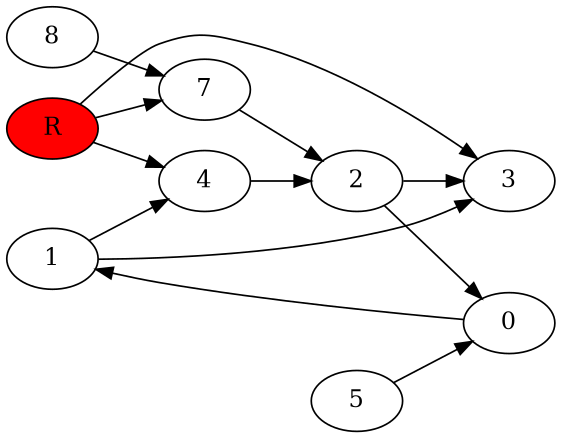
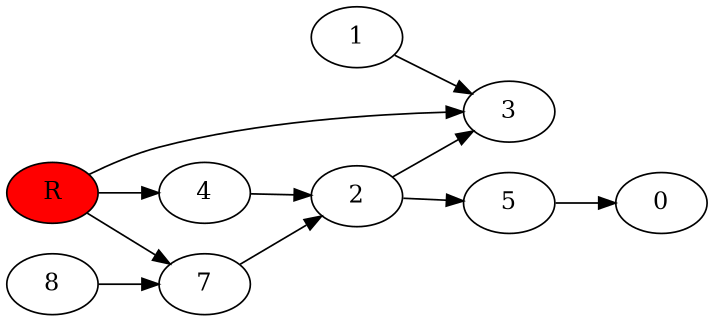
(121, 224) -> none
(427, 246) -> (425, 199)
(288, 301) -> none
